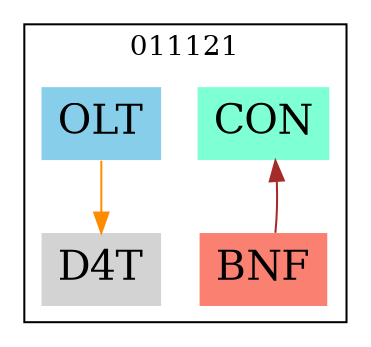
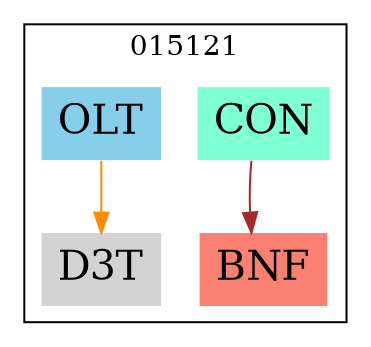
(185, 48) -> (185, 48)
(277, 207) -> (250, 187)
(101, 270) -> (101, 270)
